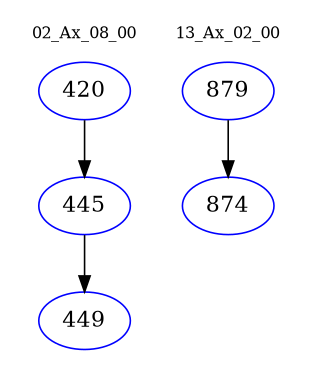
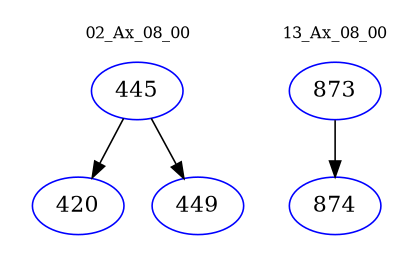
(228, 34) -> (335, 34)
(228, 91) -> (335, 91)
(85, 141) -> (112, 141)
